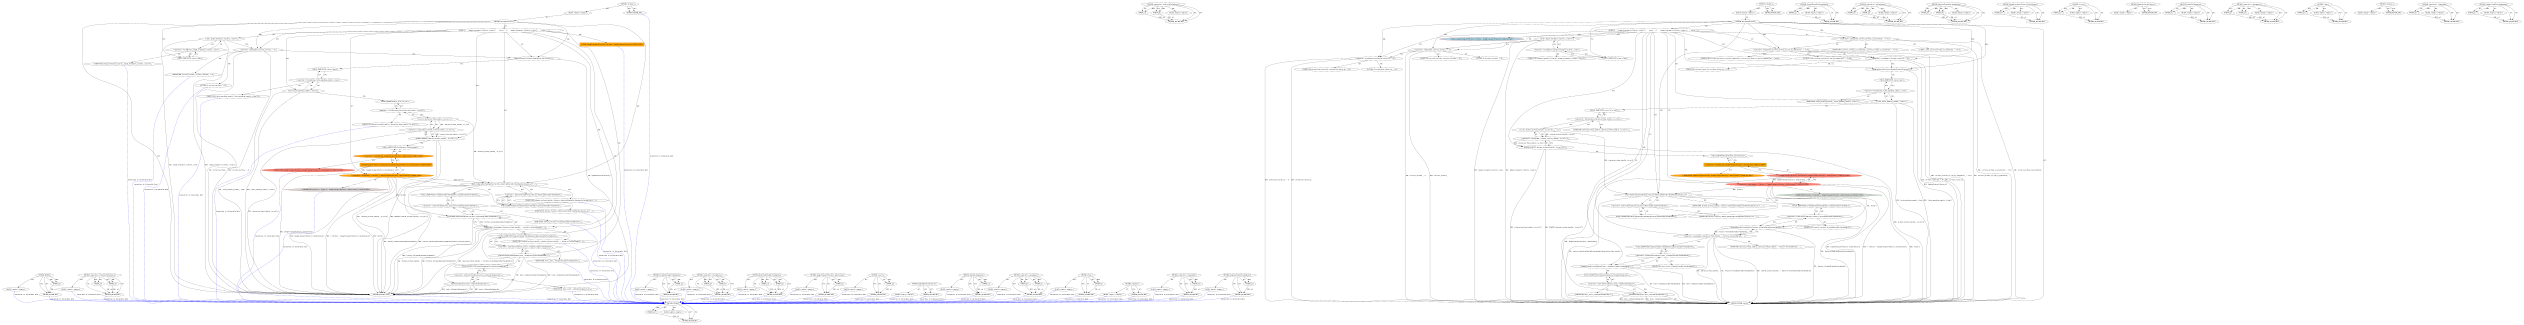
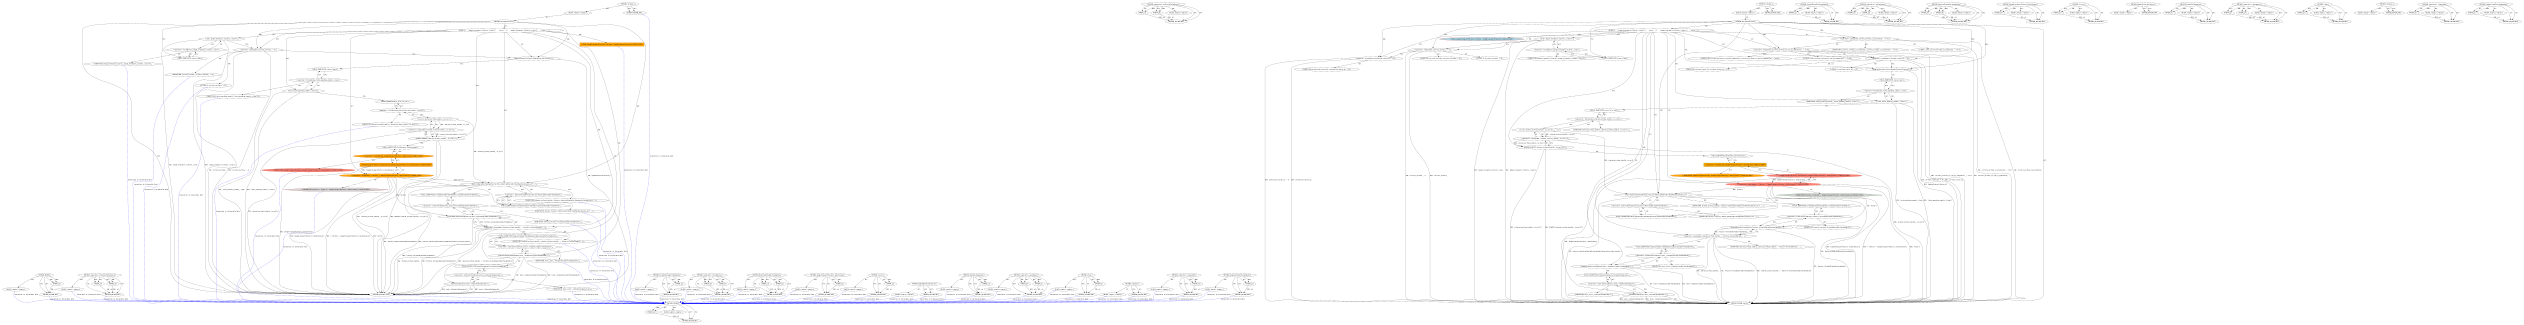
(1382, 69) -> none
none -> (1844, 69)
